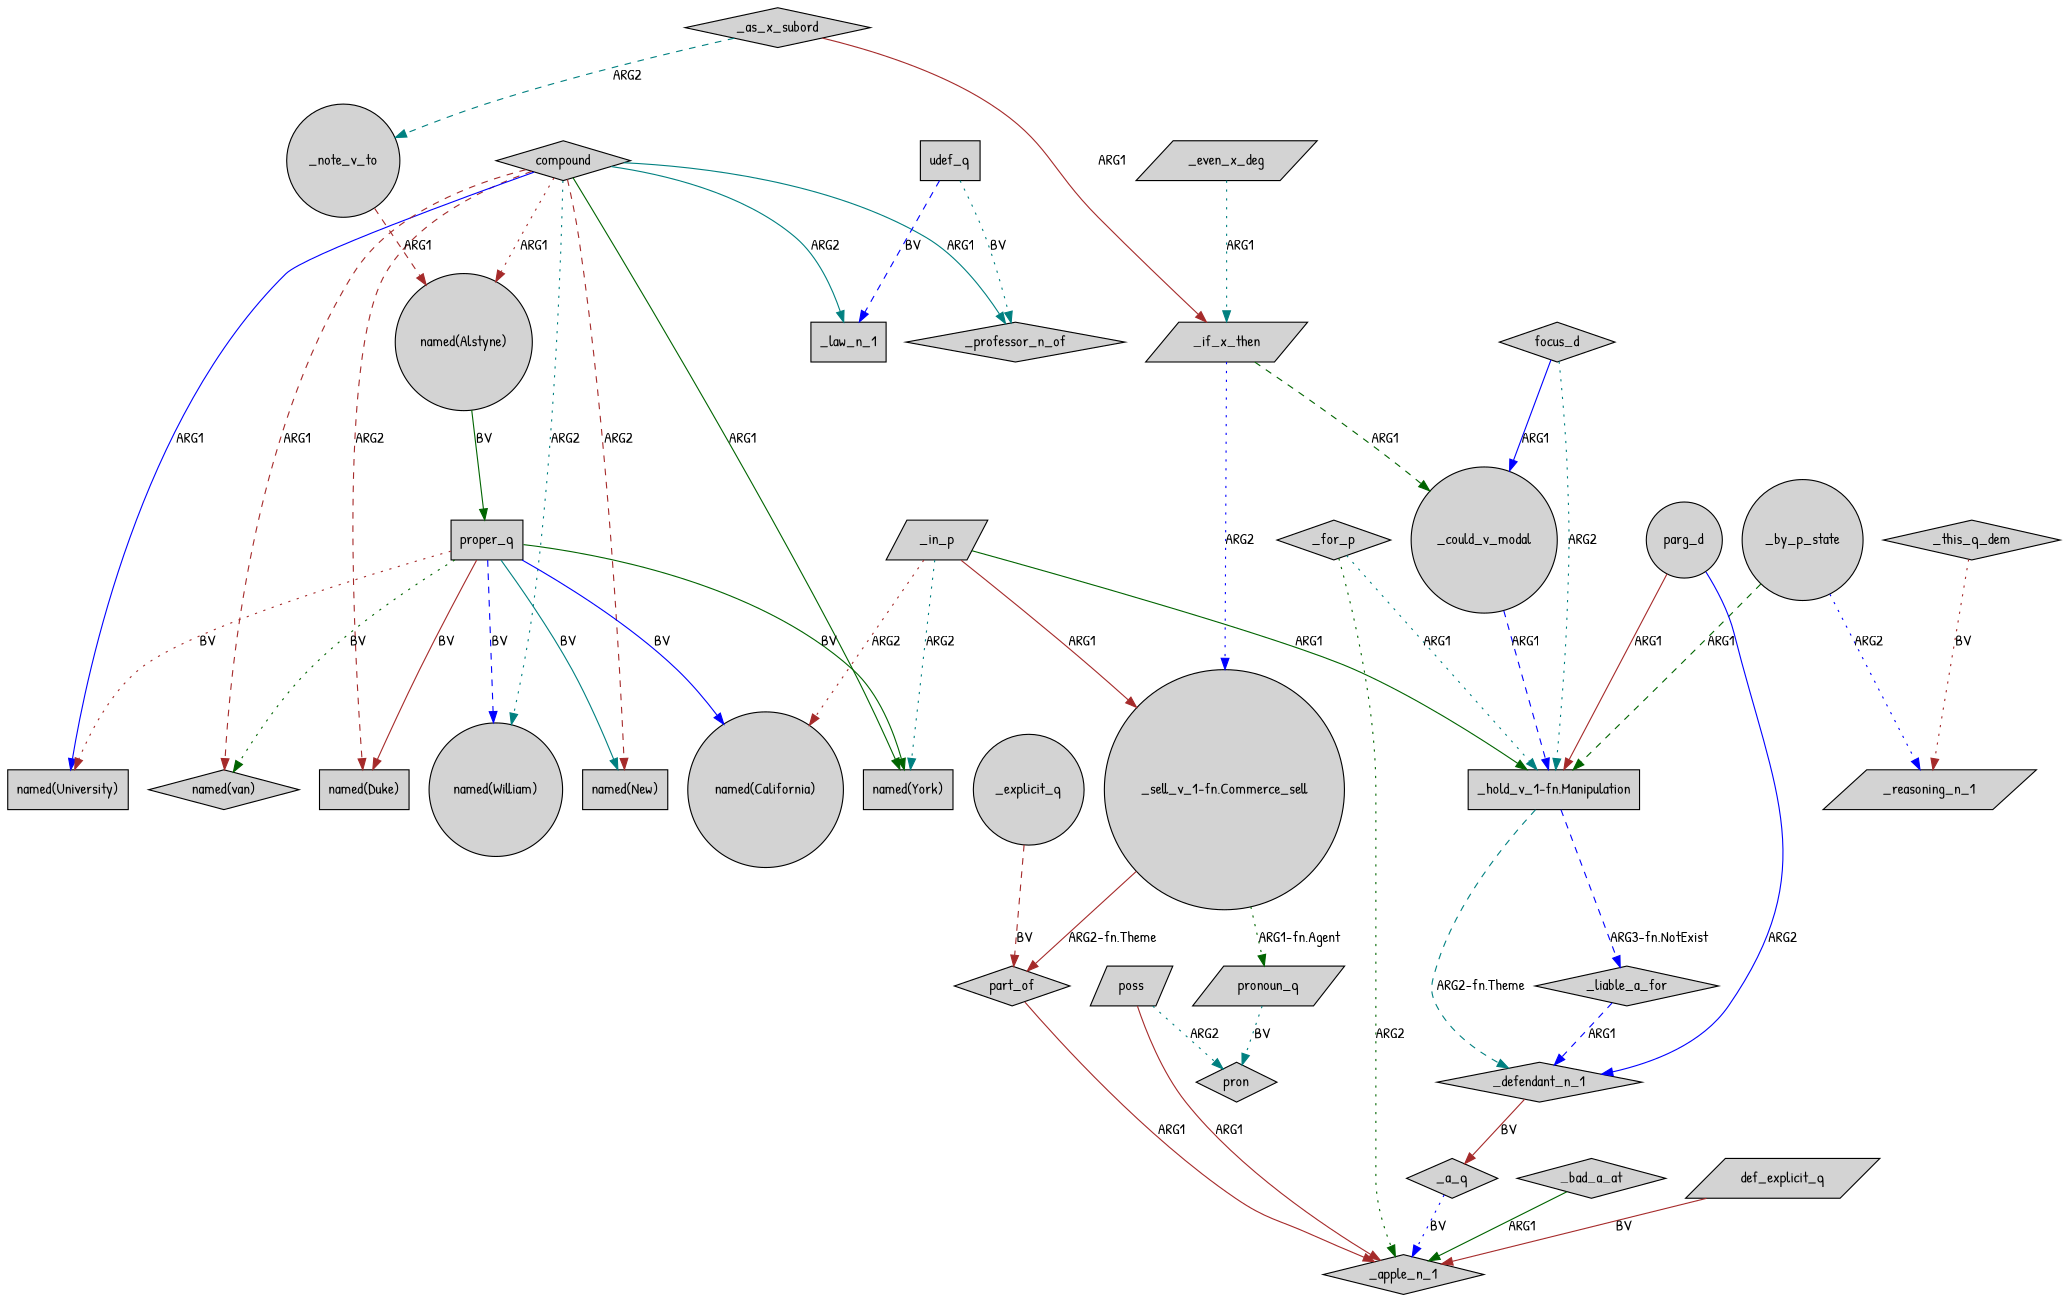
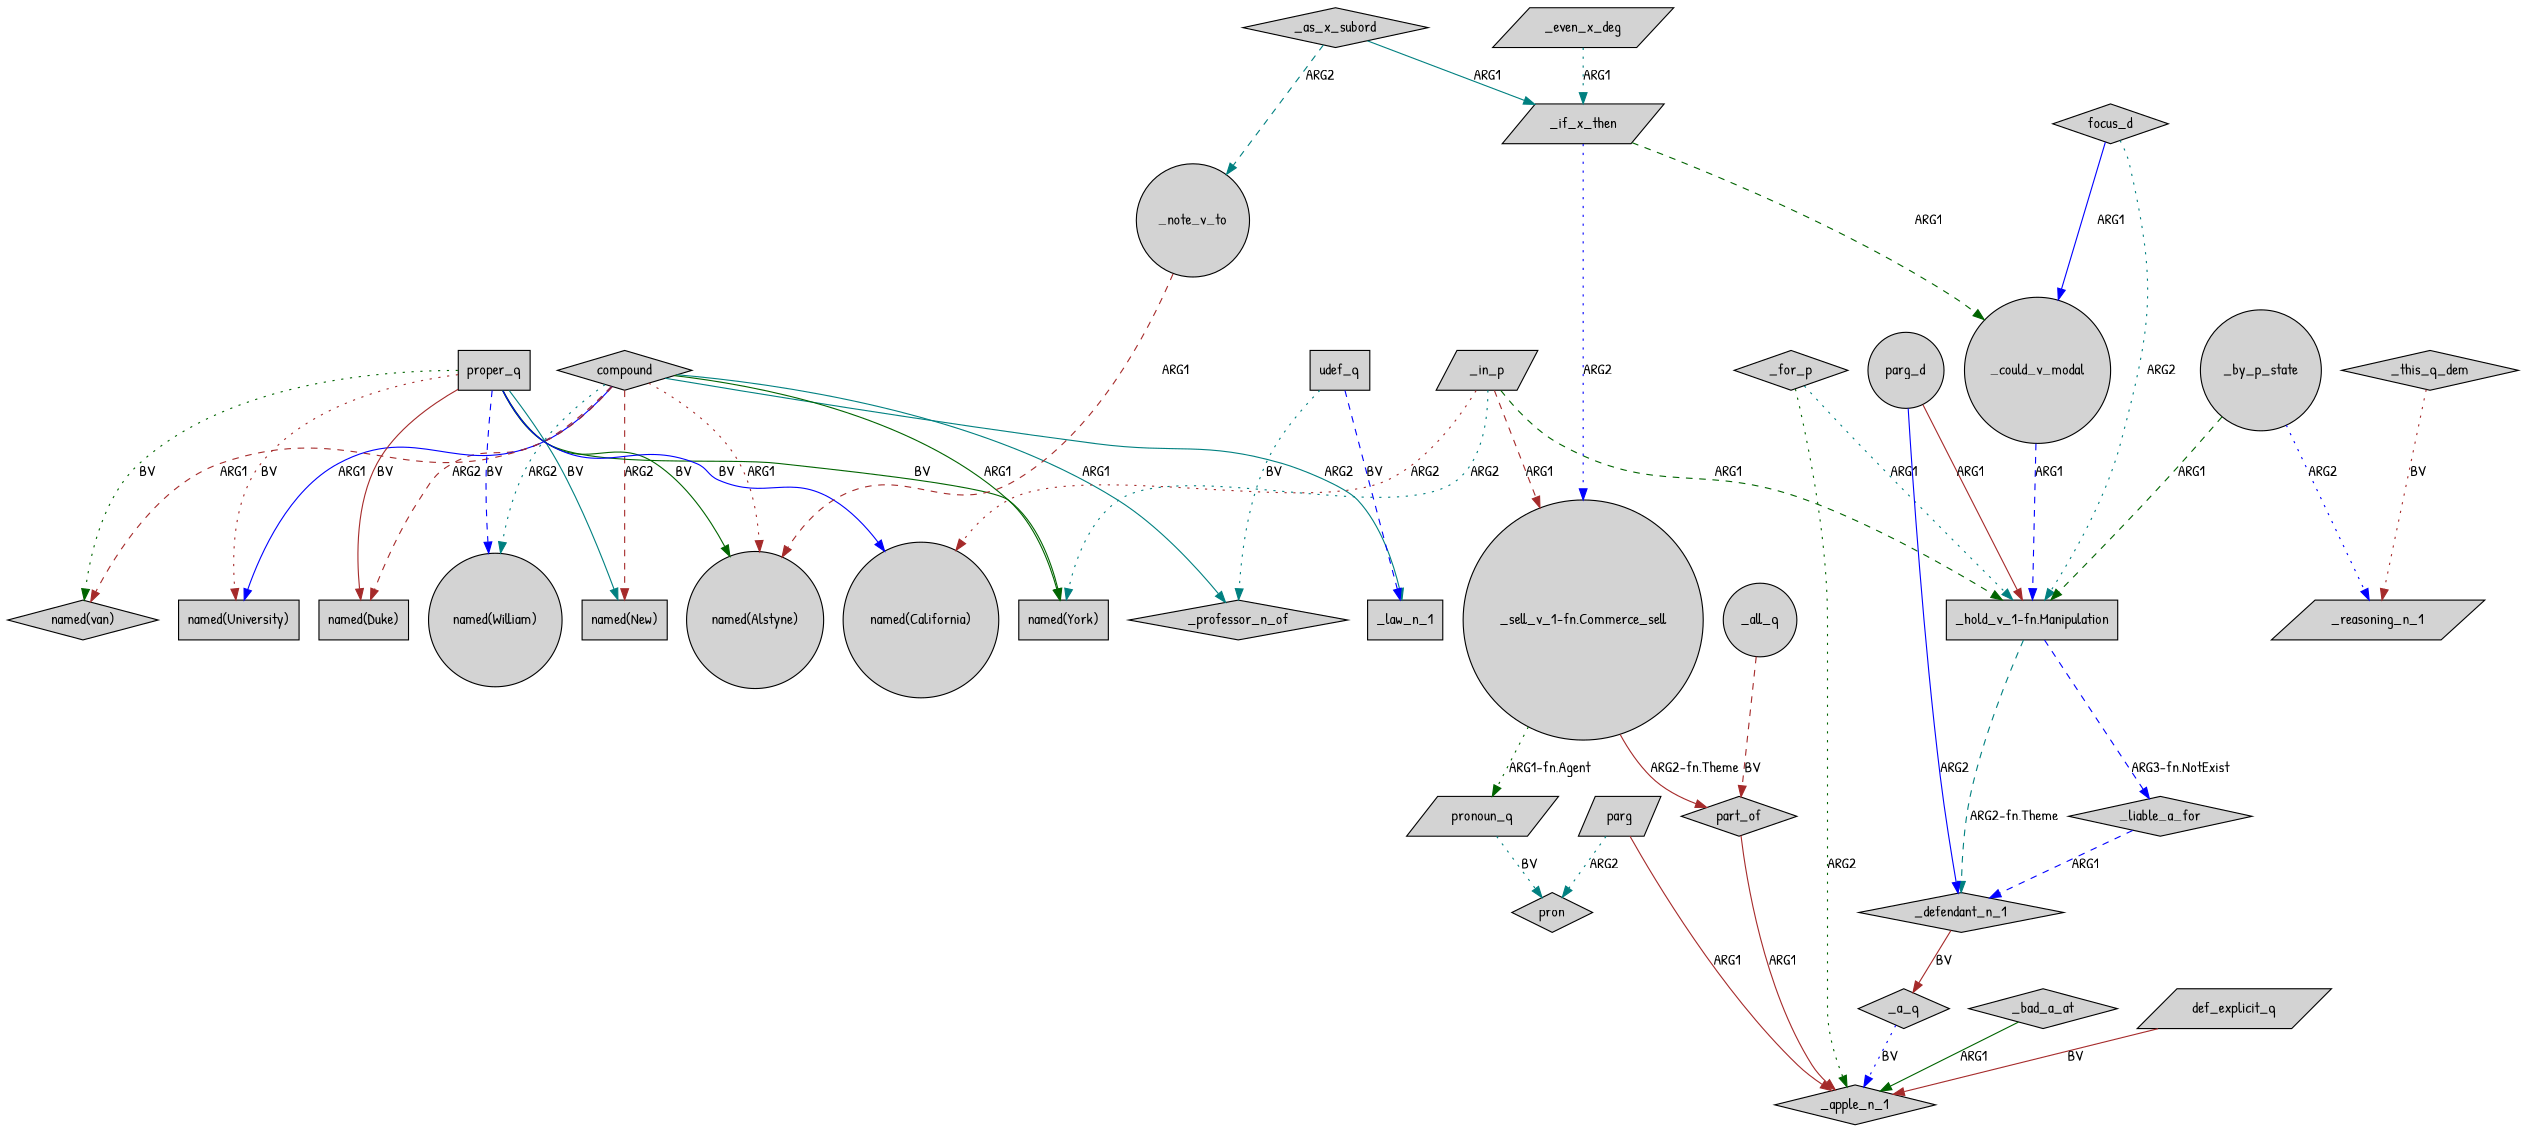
(1034, 141) -> (1446, 71)
(478, 459) -> (661, 468)
(1046, 629) -> (1515, 444)
(1255, 634) -> (1746, 484)
(1029, 790) -> (1760, 620)
(1132, 986) -> (1620, 816)
